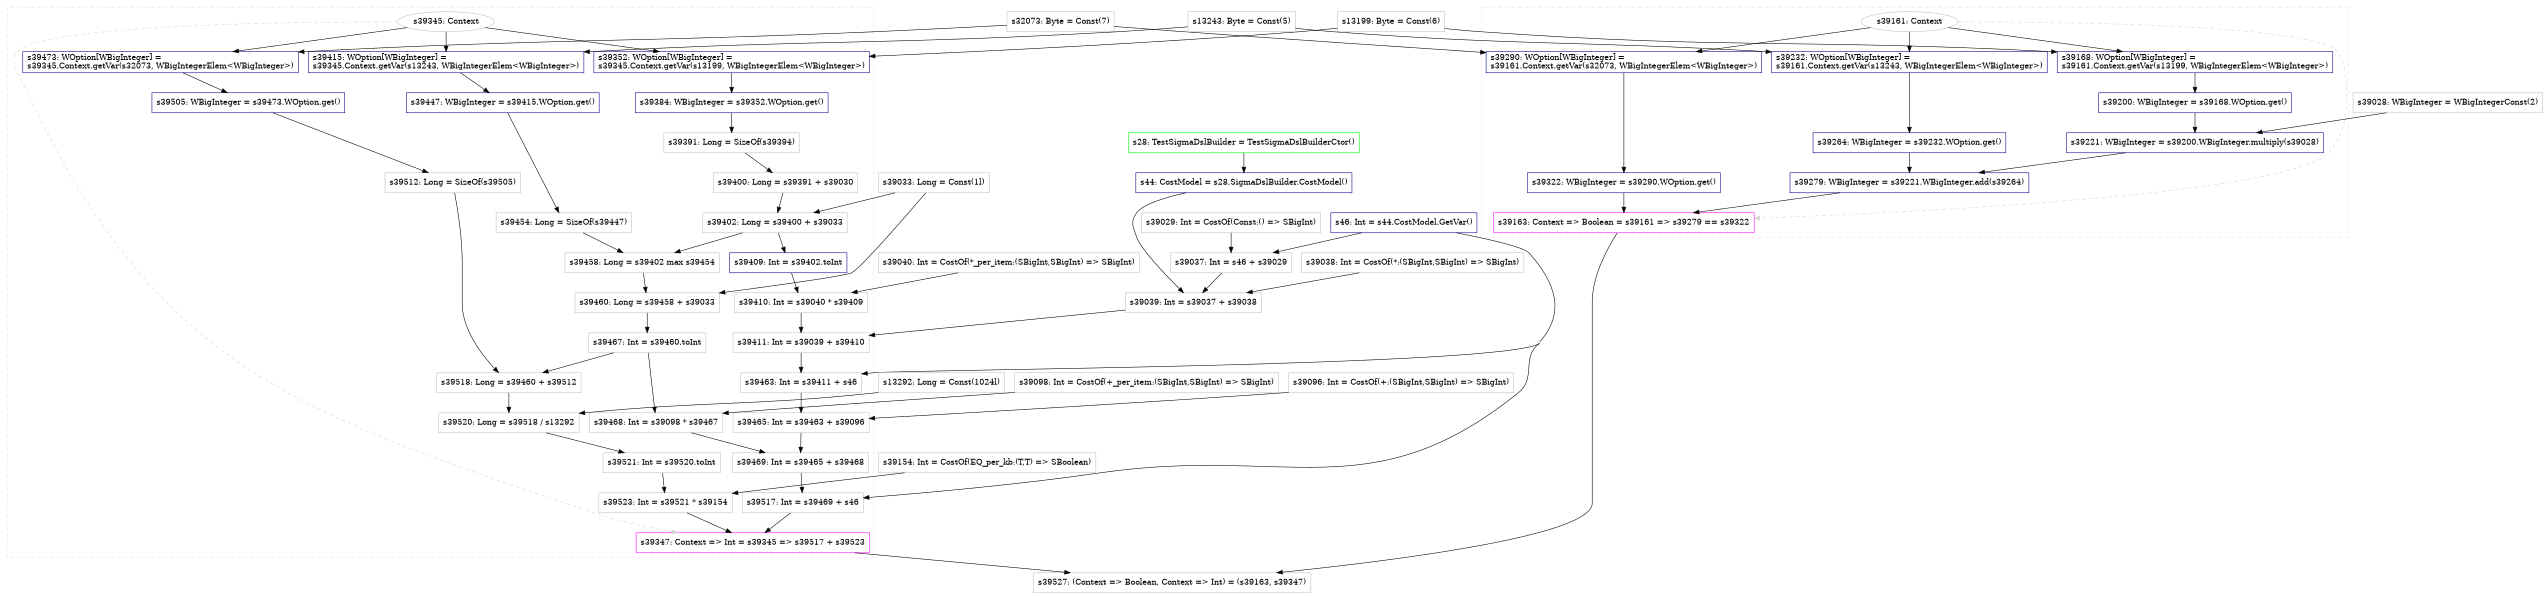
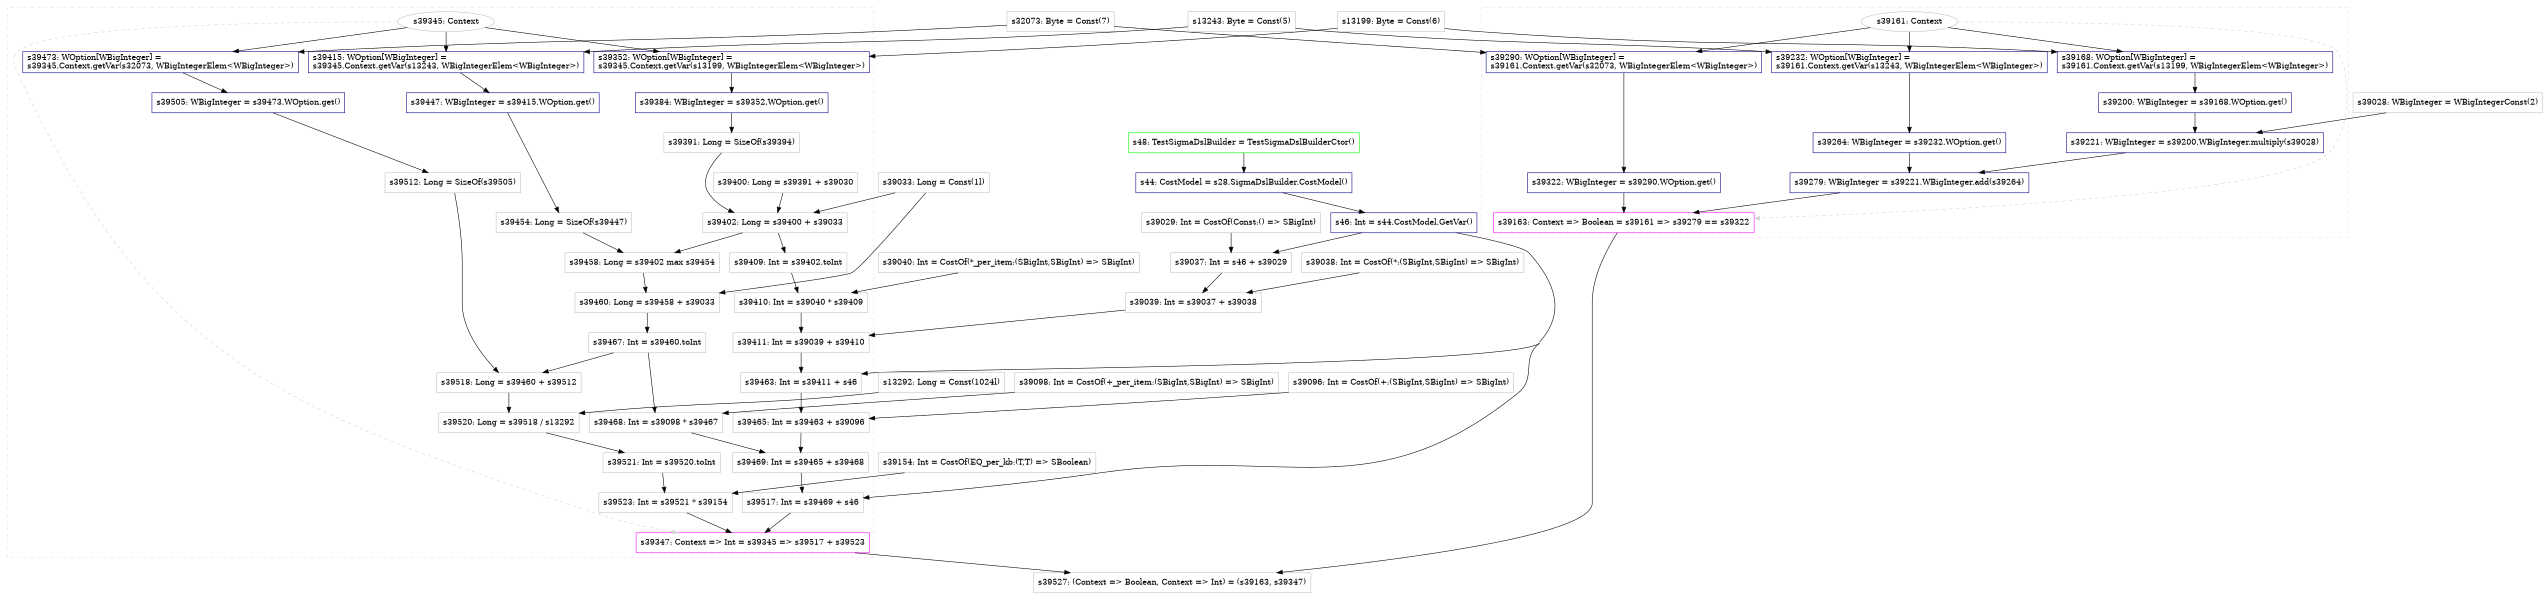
(1244, 143) -> (1244, 143)
(756, 161) -> (706, 184)
(1135, 231) -> (1321, 202)
(788, 263) -> (788, 263)
